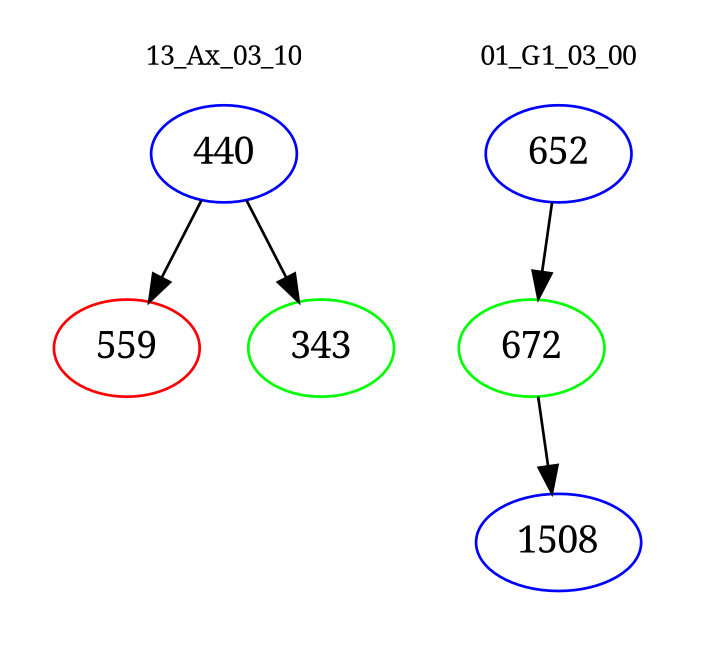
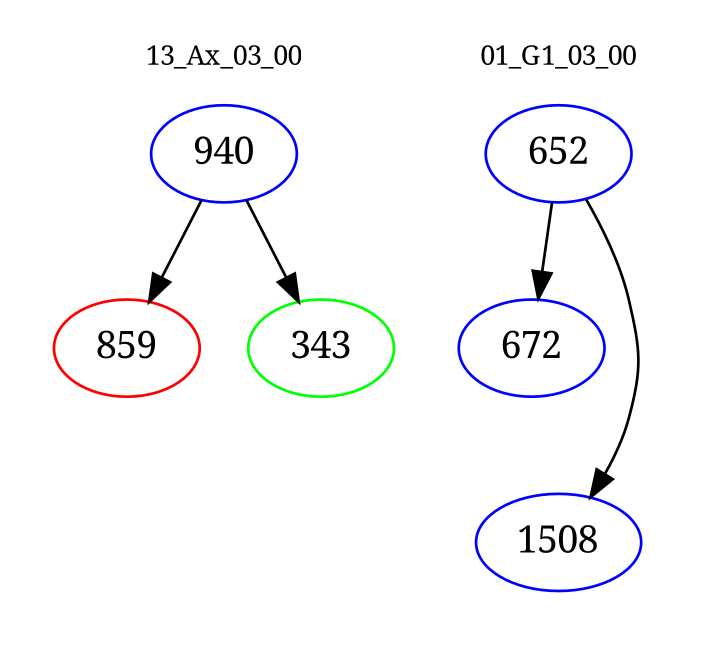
(224, 58) -> (224, 58)
(224, 154) -> (224, 154)
(127, 348) -> (127, 348)
(532, 348) -> (532, 348)
(543, 431) -> (636, 335)
